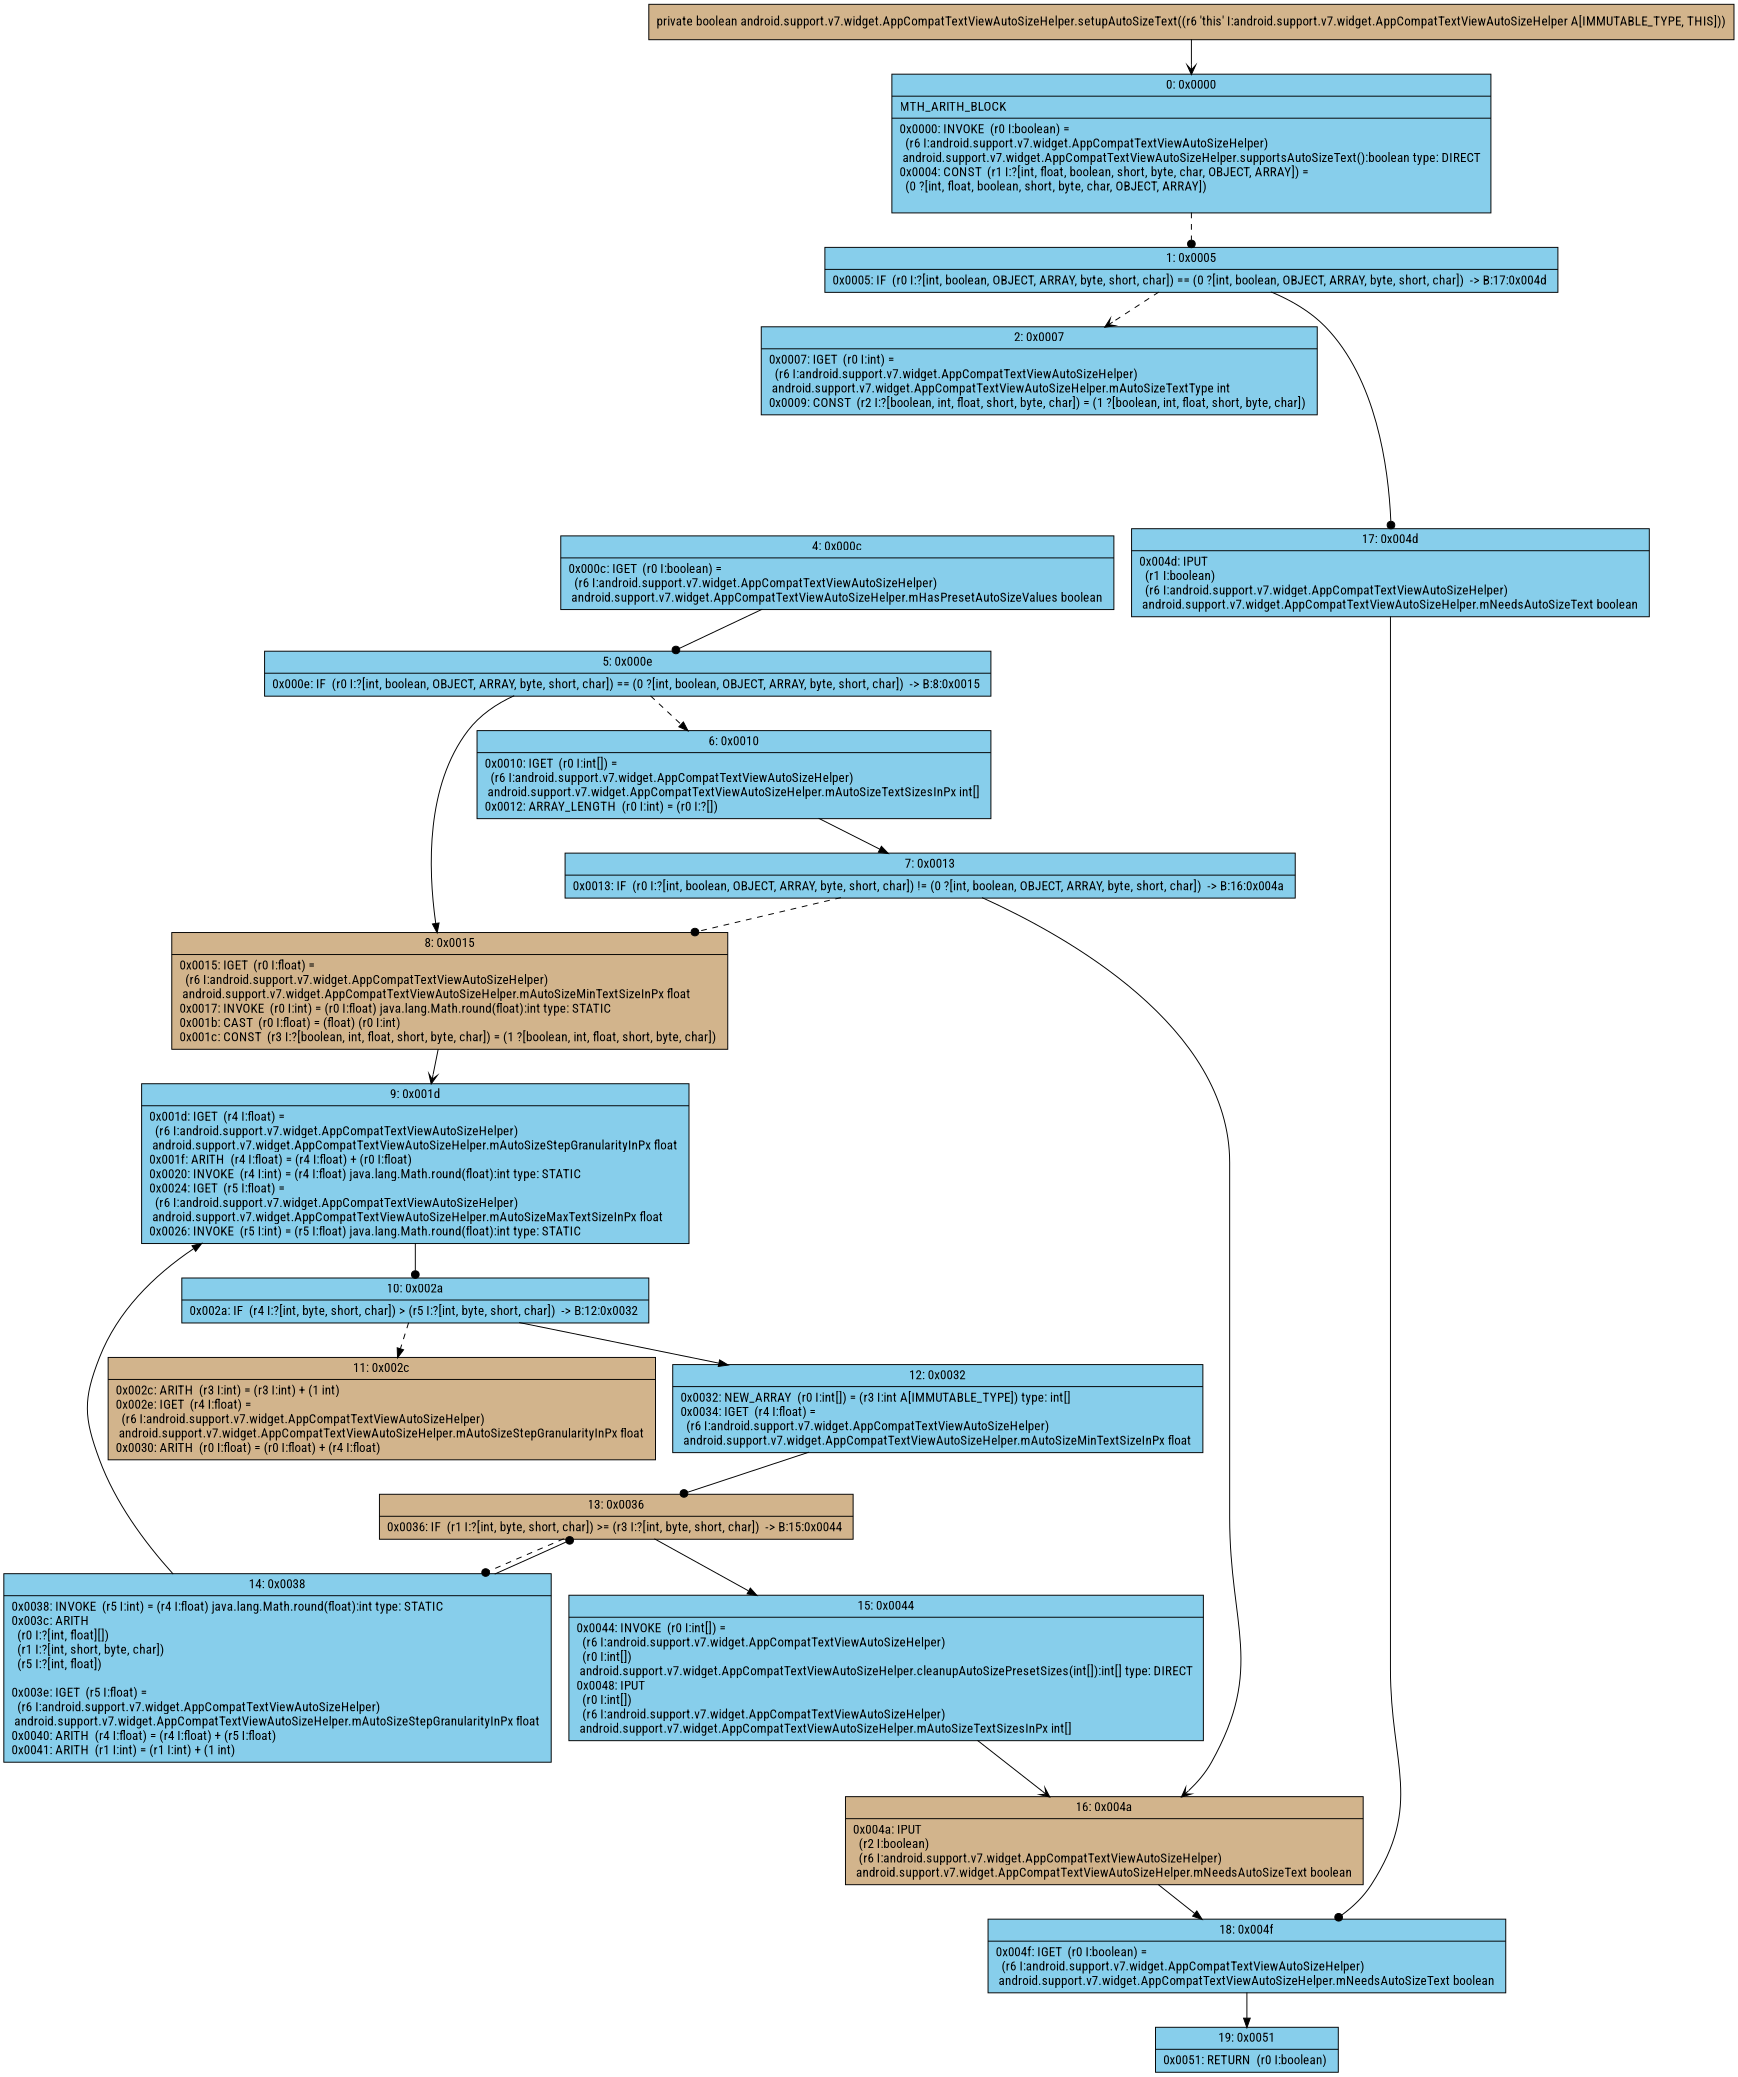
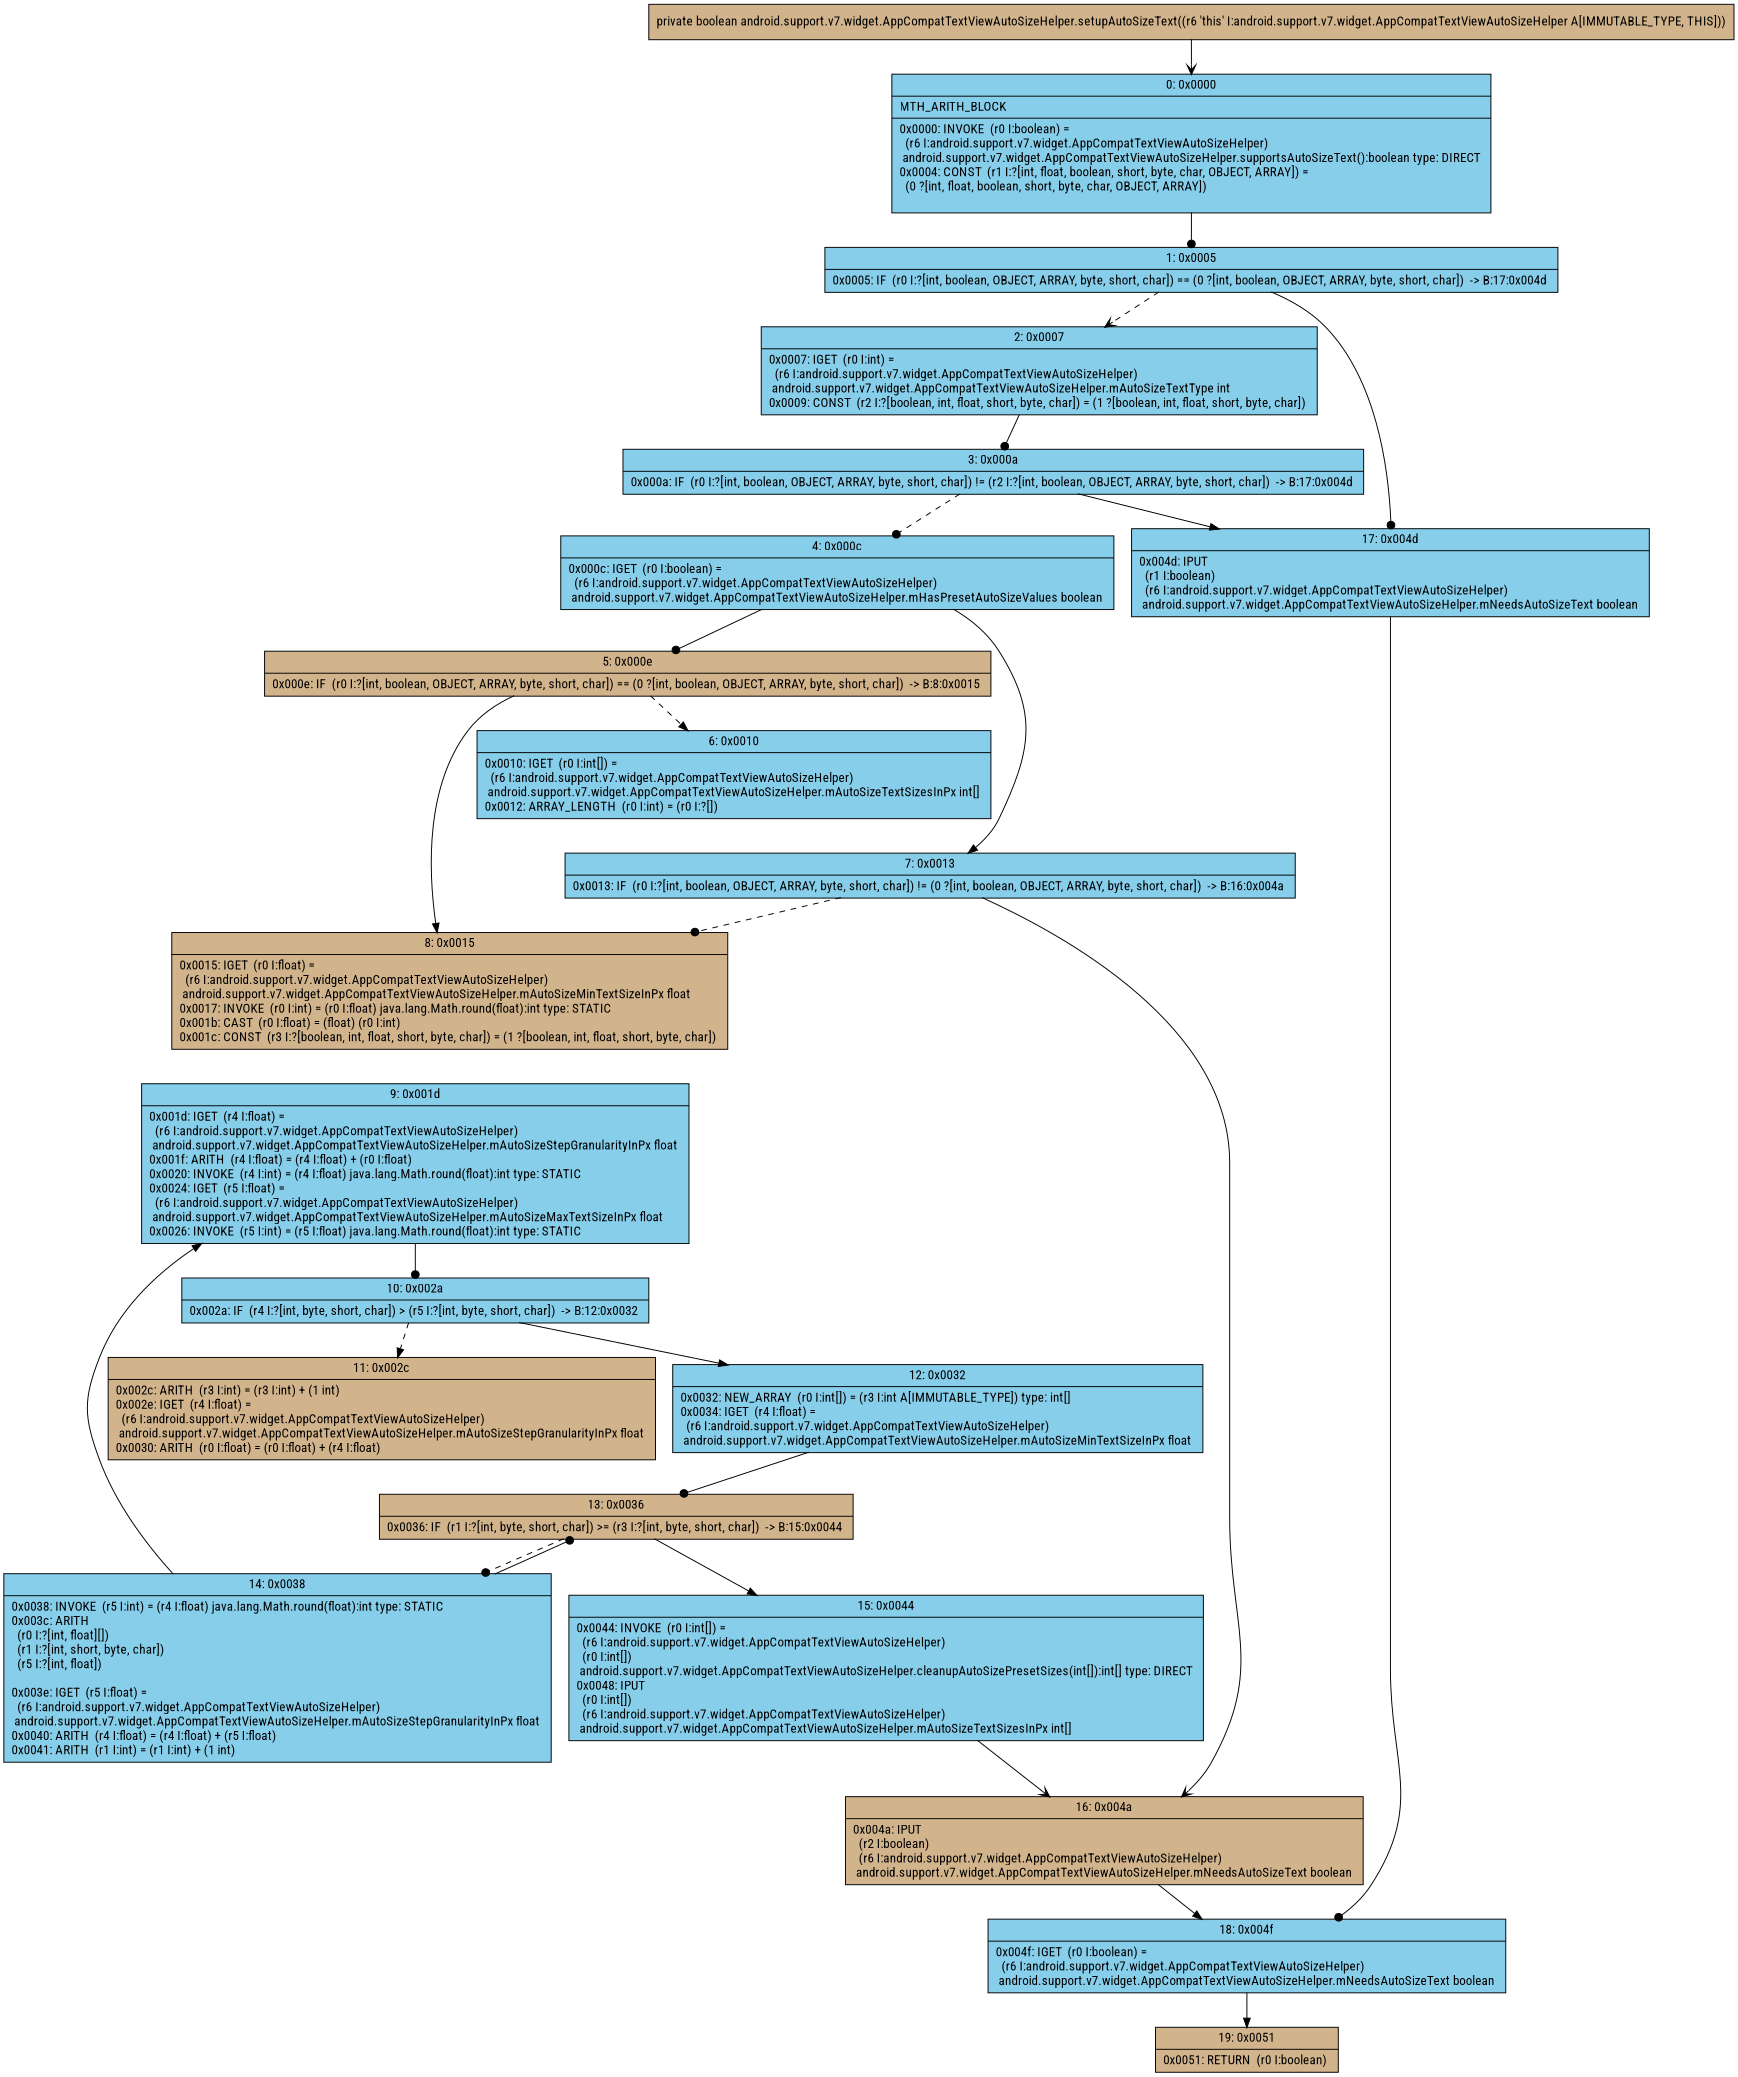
(1191, 226) -> (1191, 226)
none -> (993, 472)
(628, 674) -> (628, 674)
(849, 834) -> (1025, 722)
(436, 1062) -> none
(1247, 2050) -> (1247, 2050)
